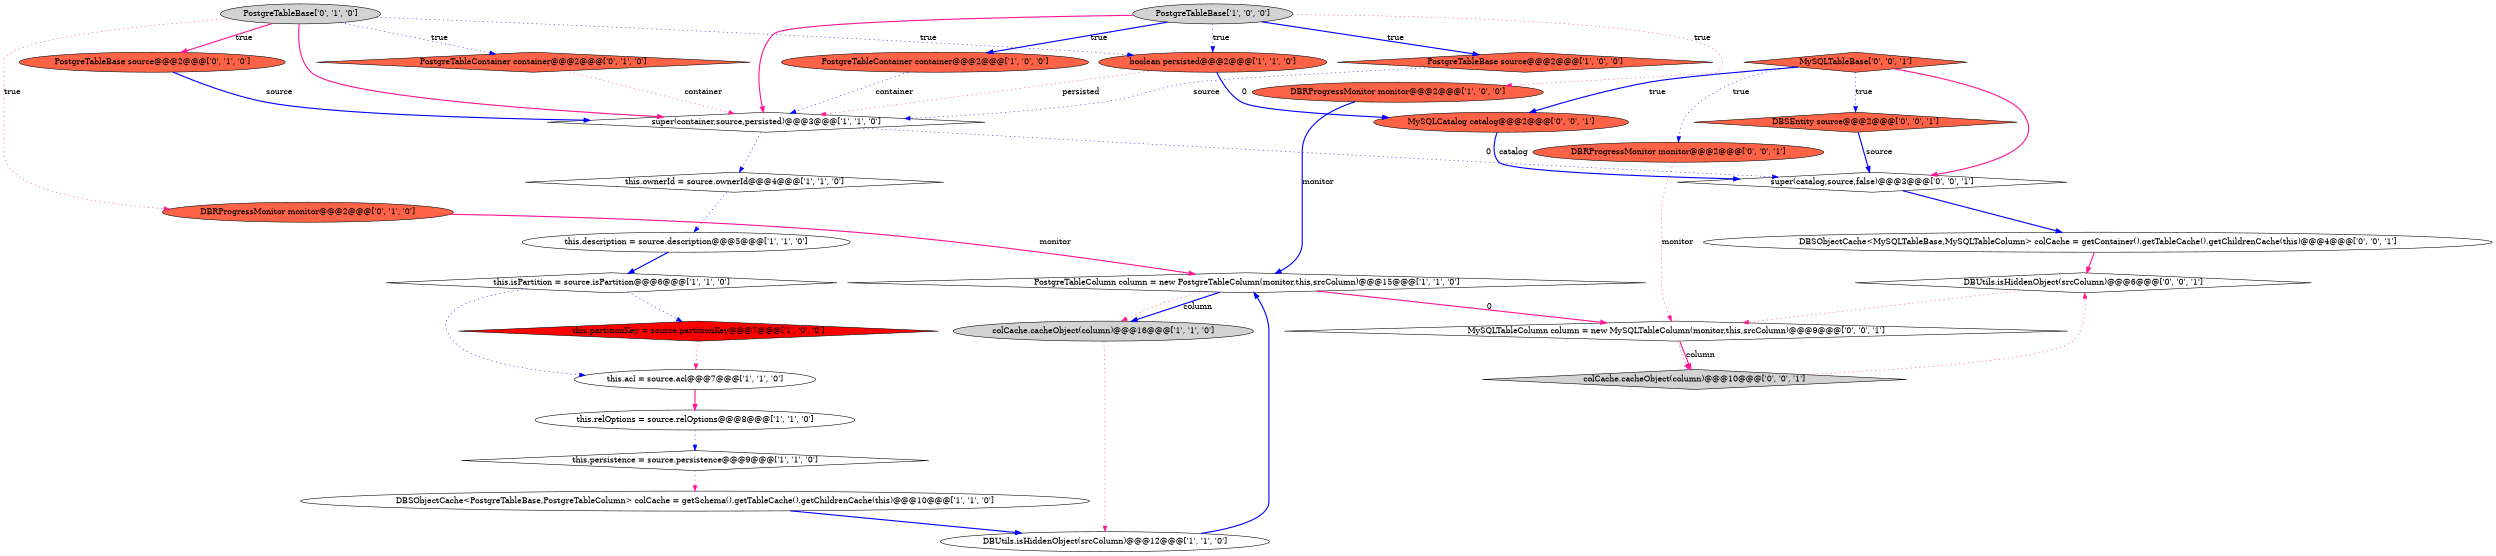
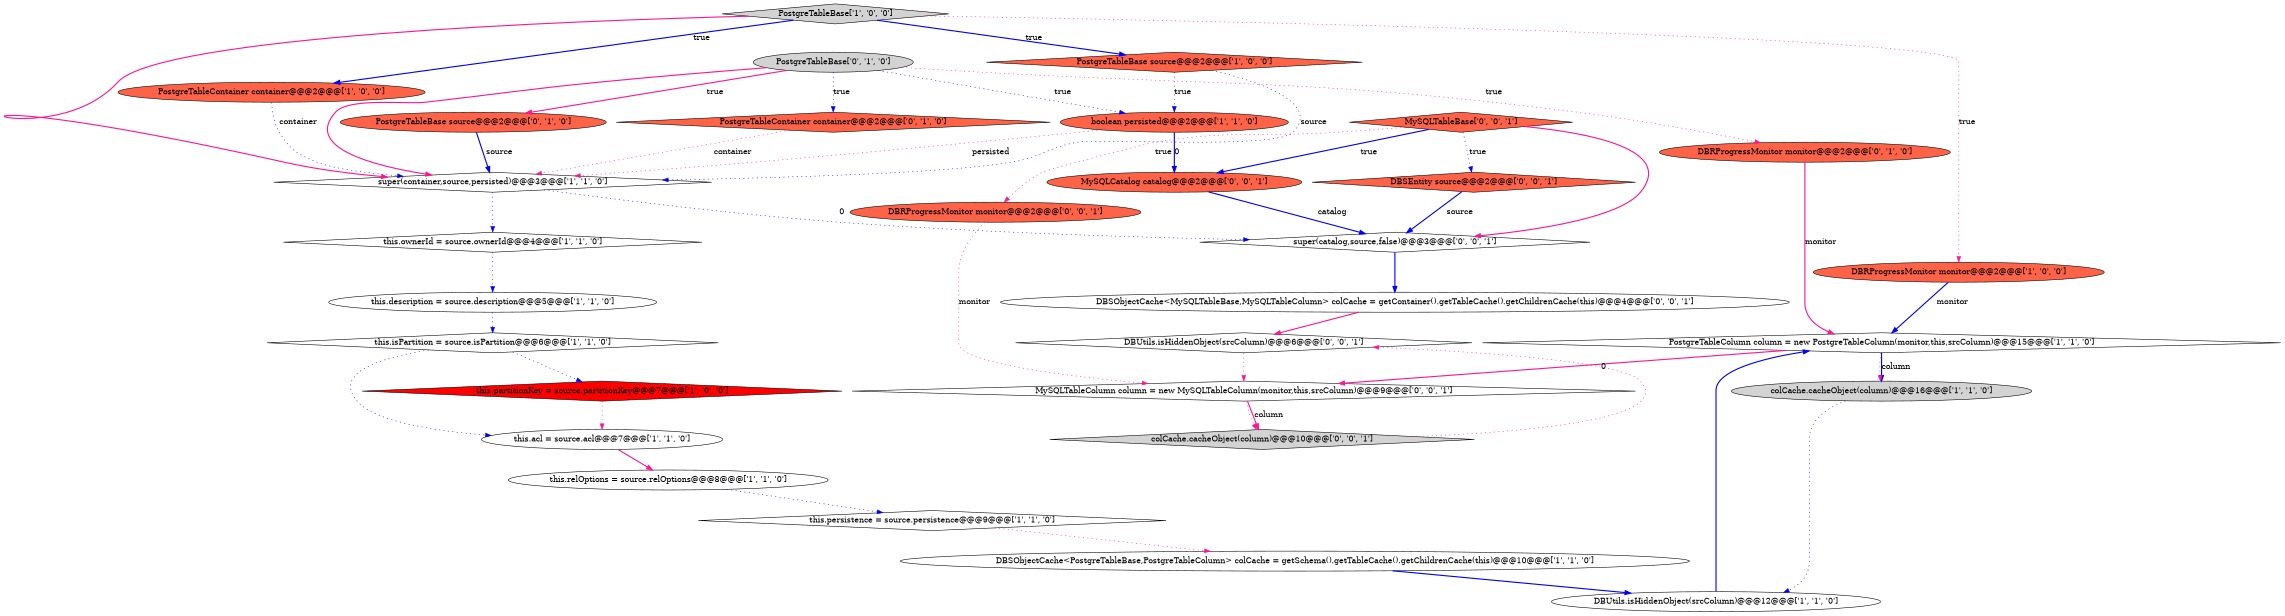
(1213, 14) -> (835, 14)
(1213, 35) -> (1174, 89)
(1725, 87) -> (1200, 137)
(651, 262) -> (493, 320)
(1105, 434) -> (1809, 491)
